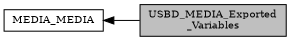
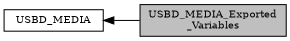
(54, 20) -> (54, 20)
